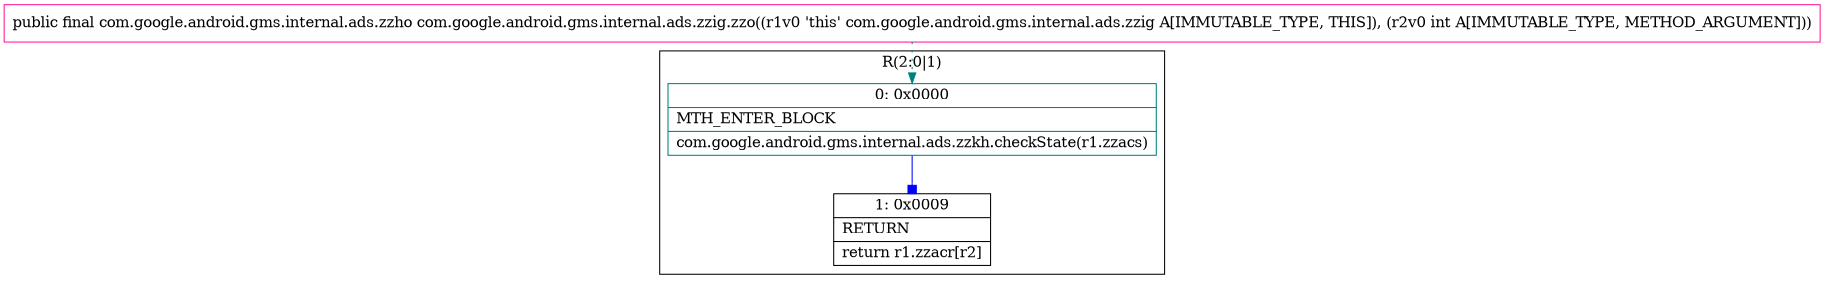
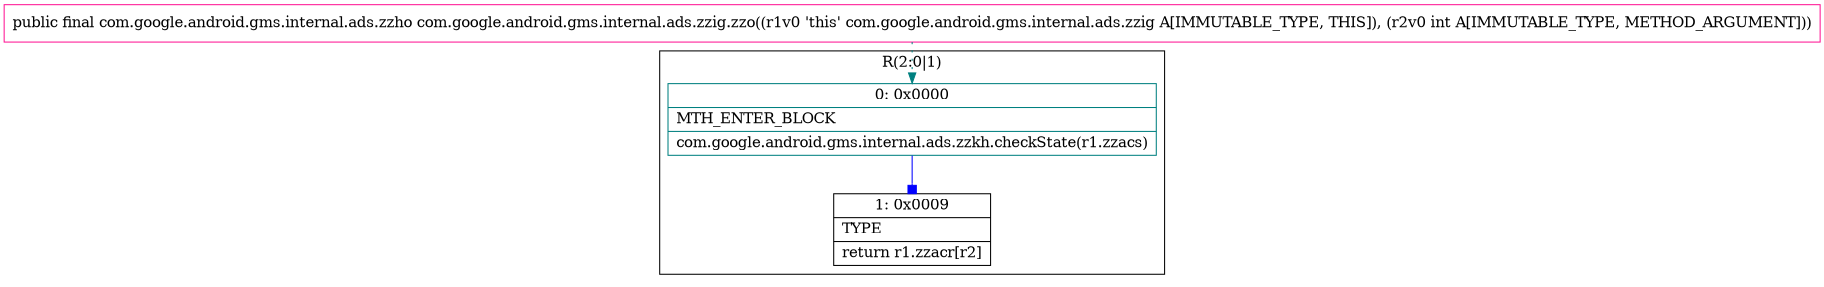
(876, 229) -> (862, 229)
